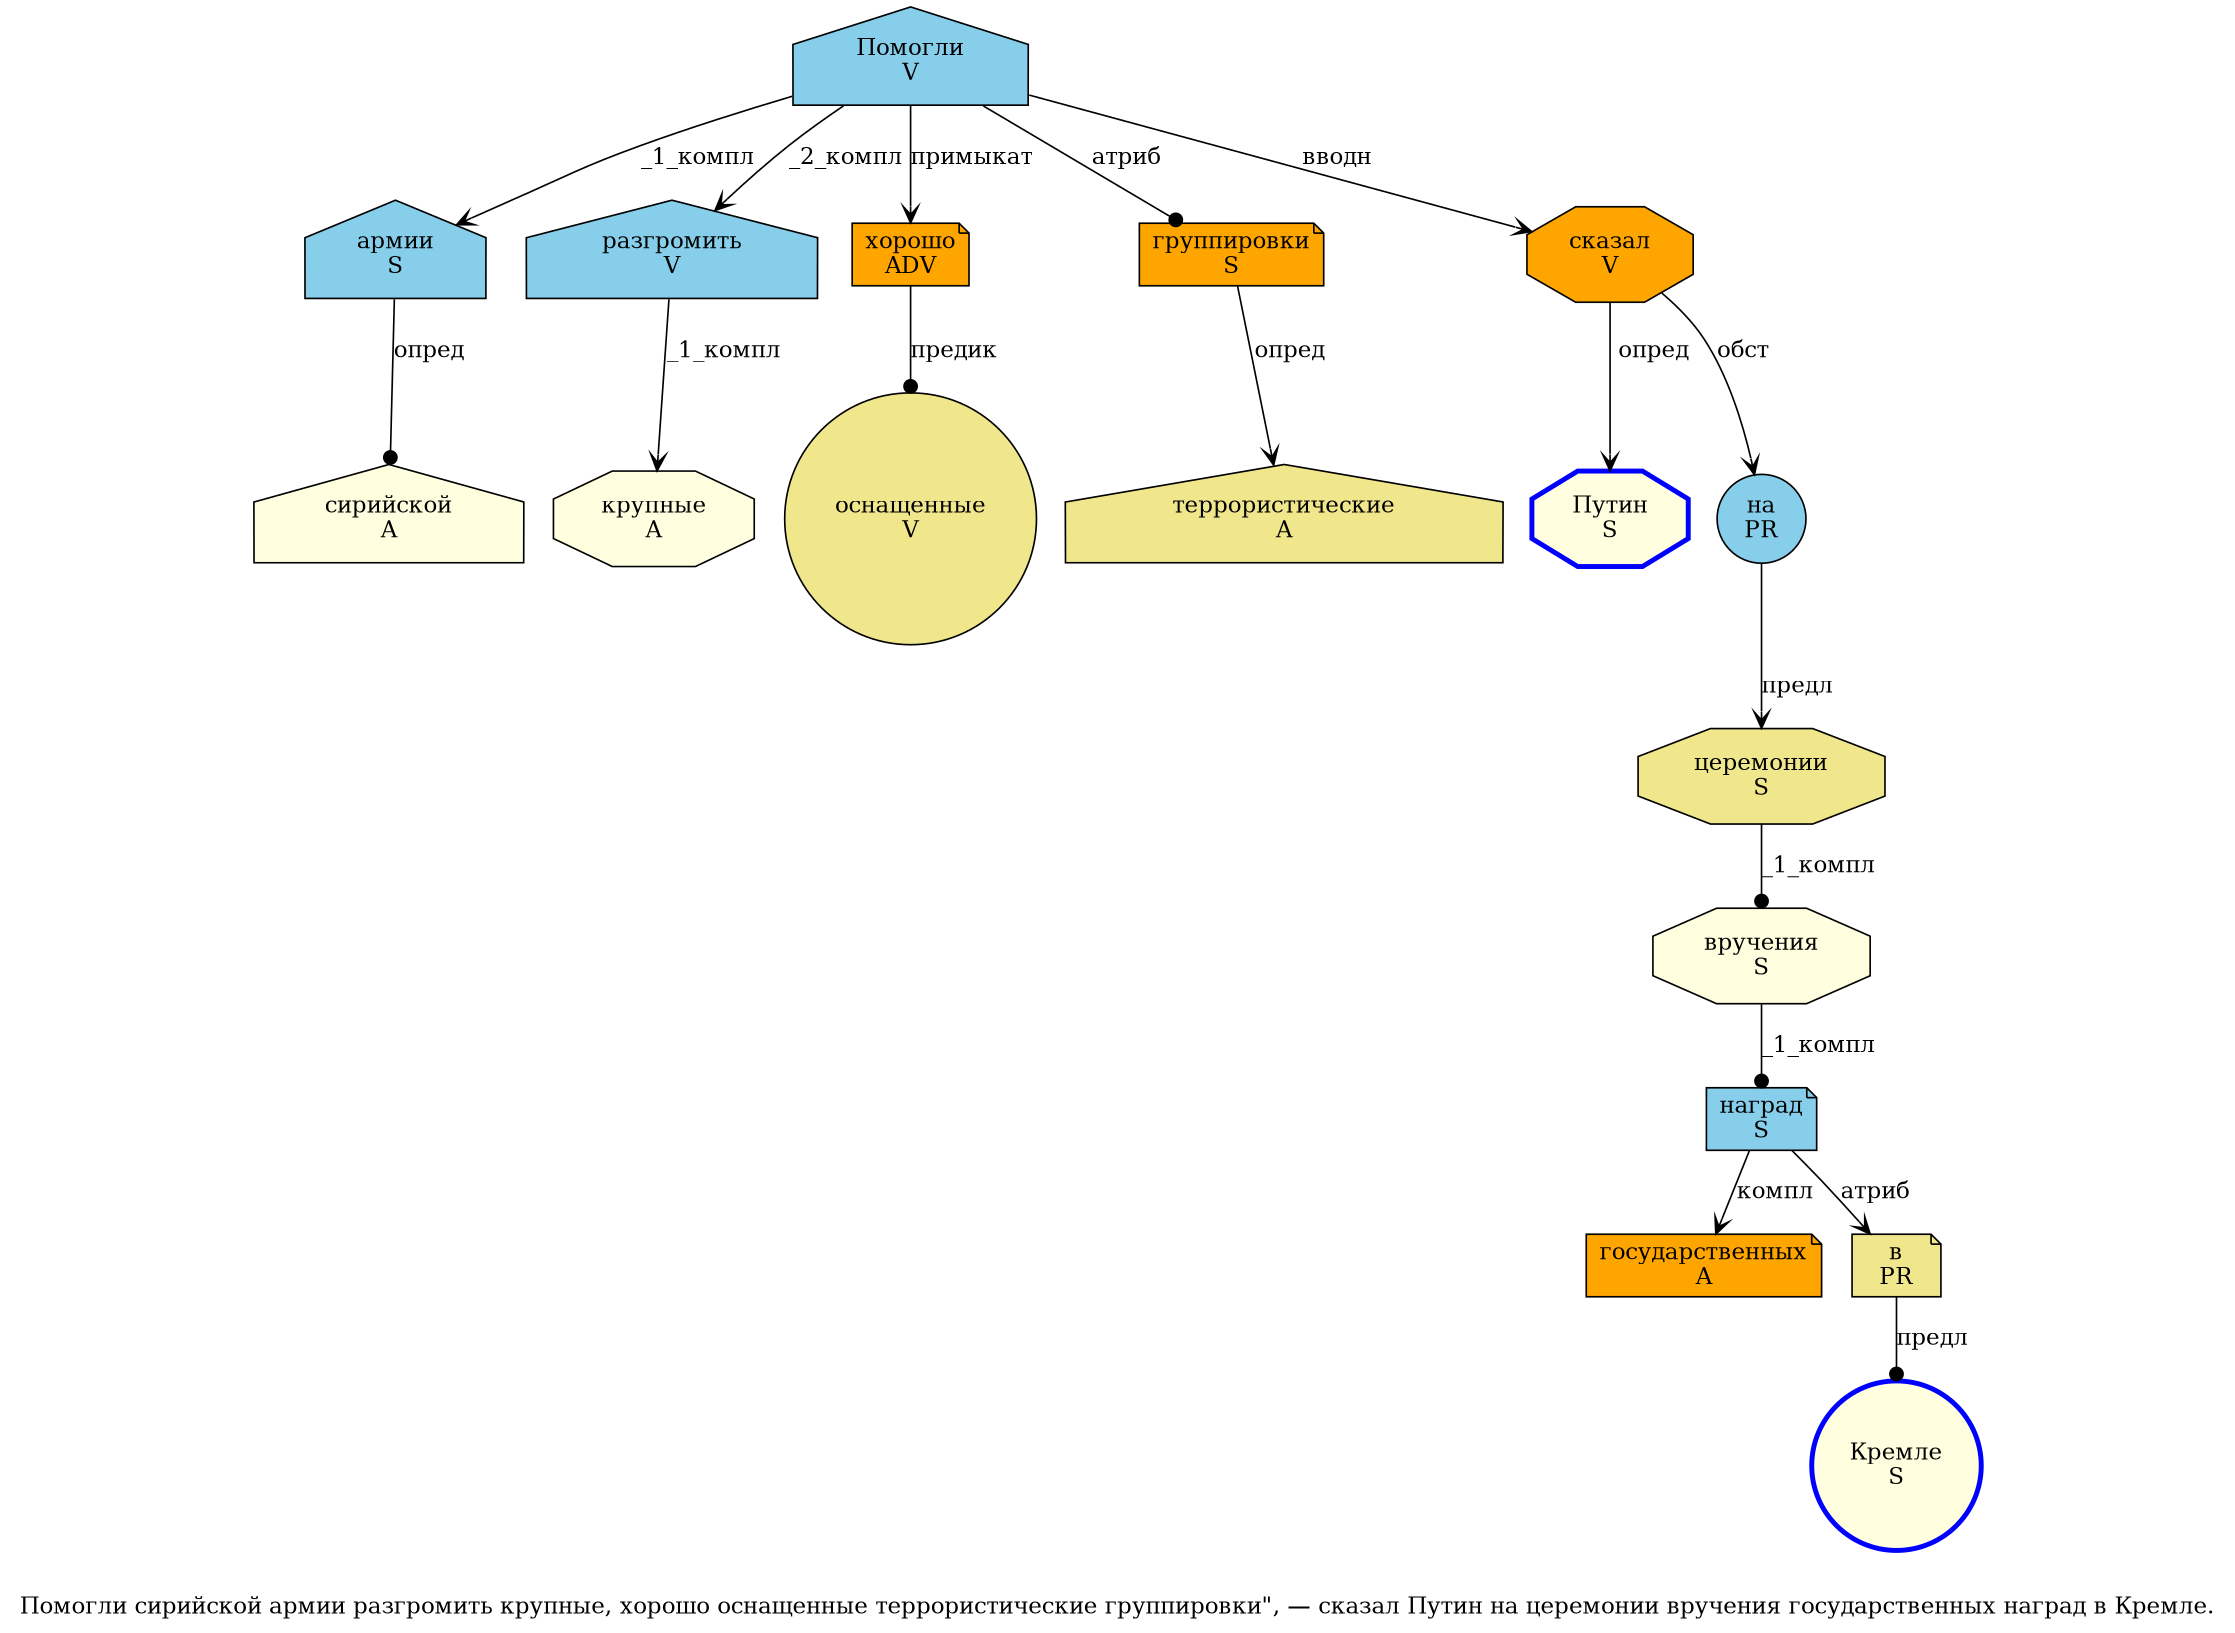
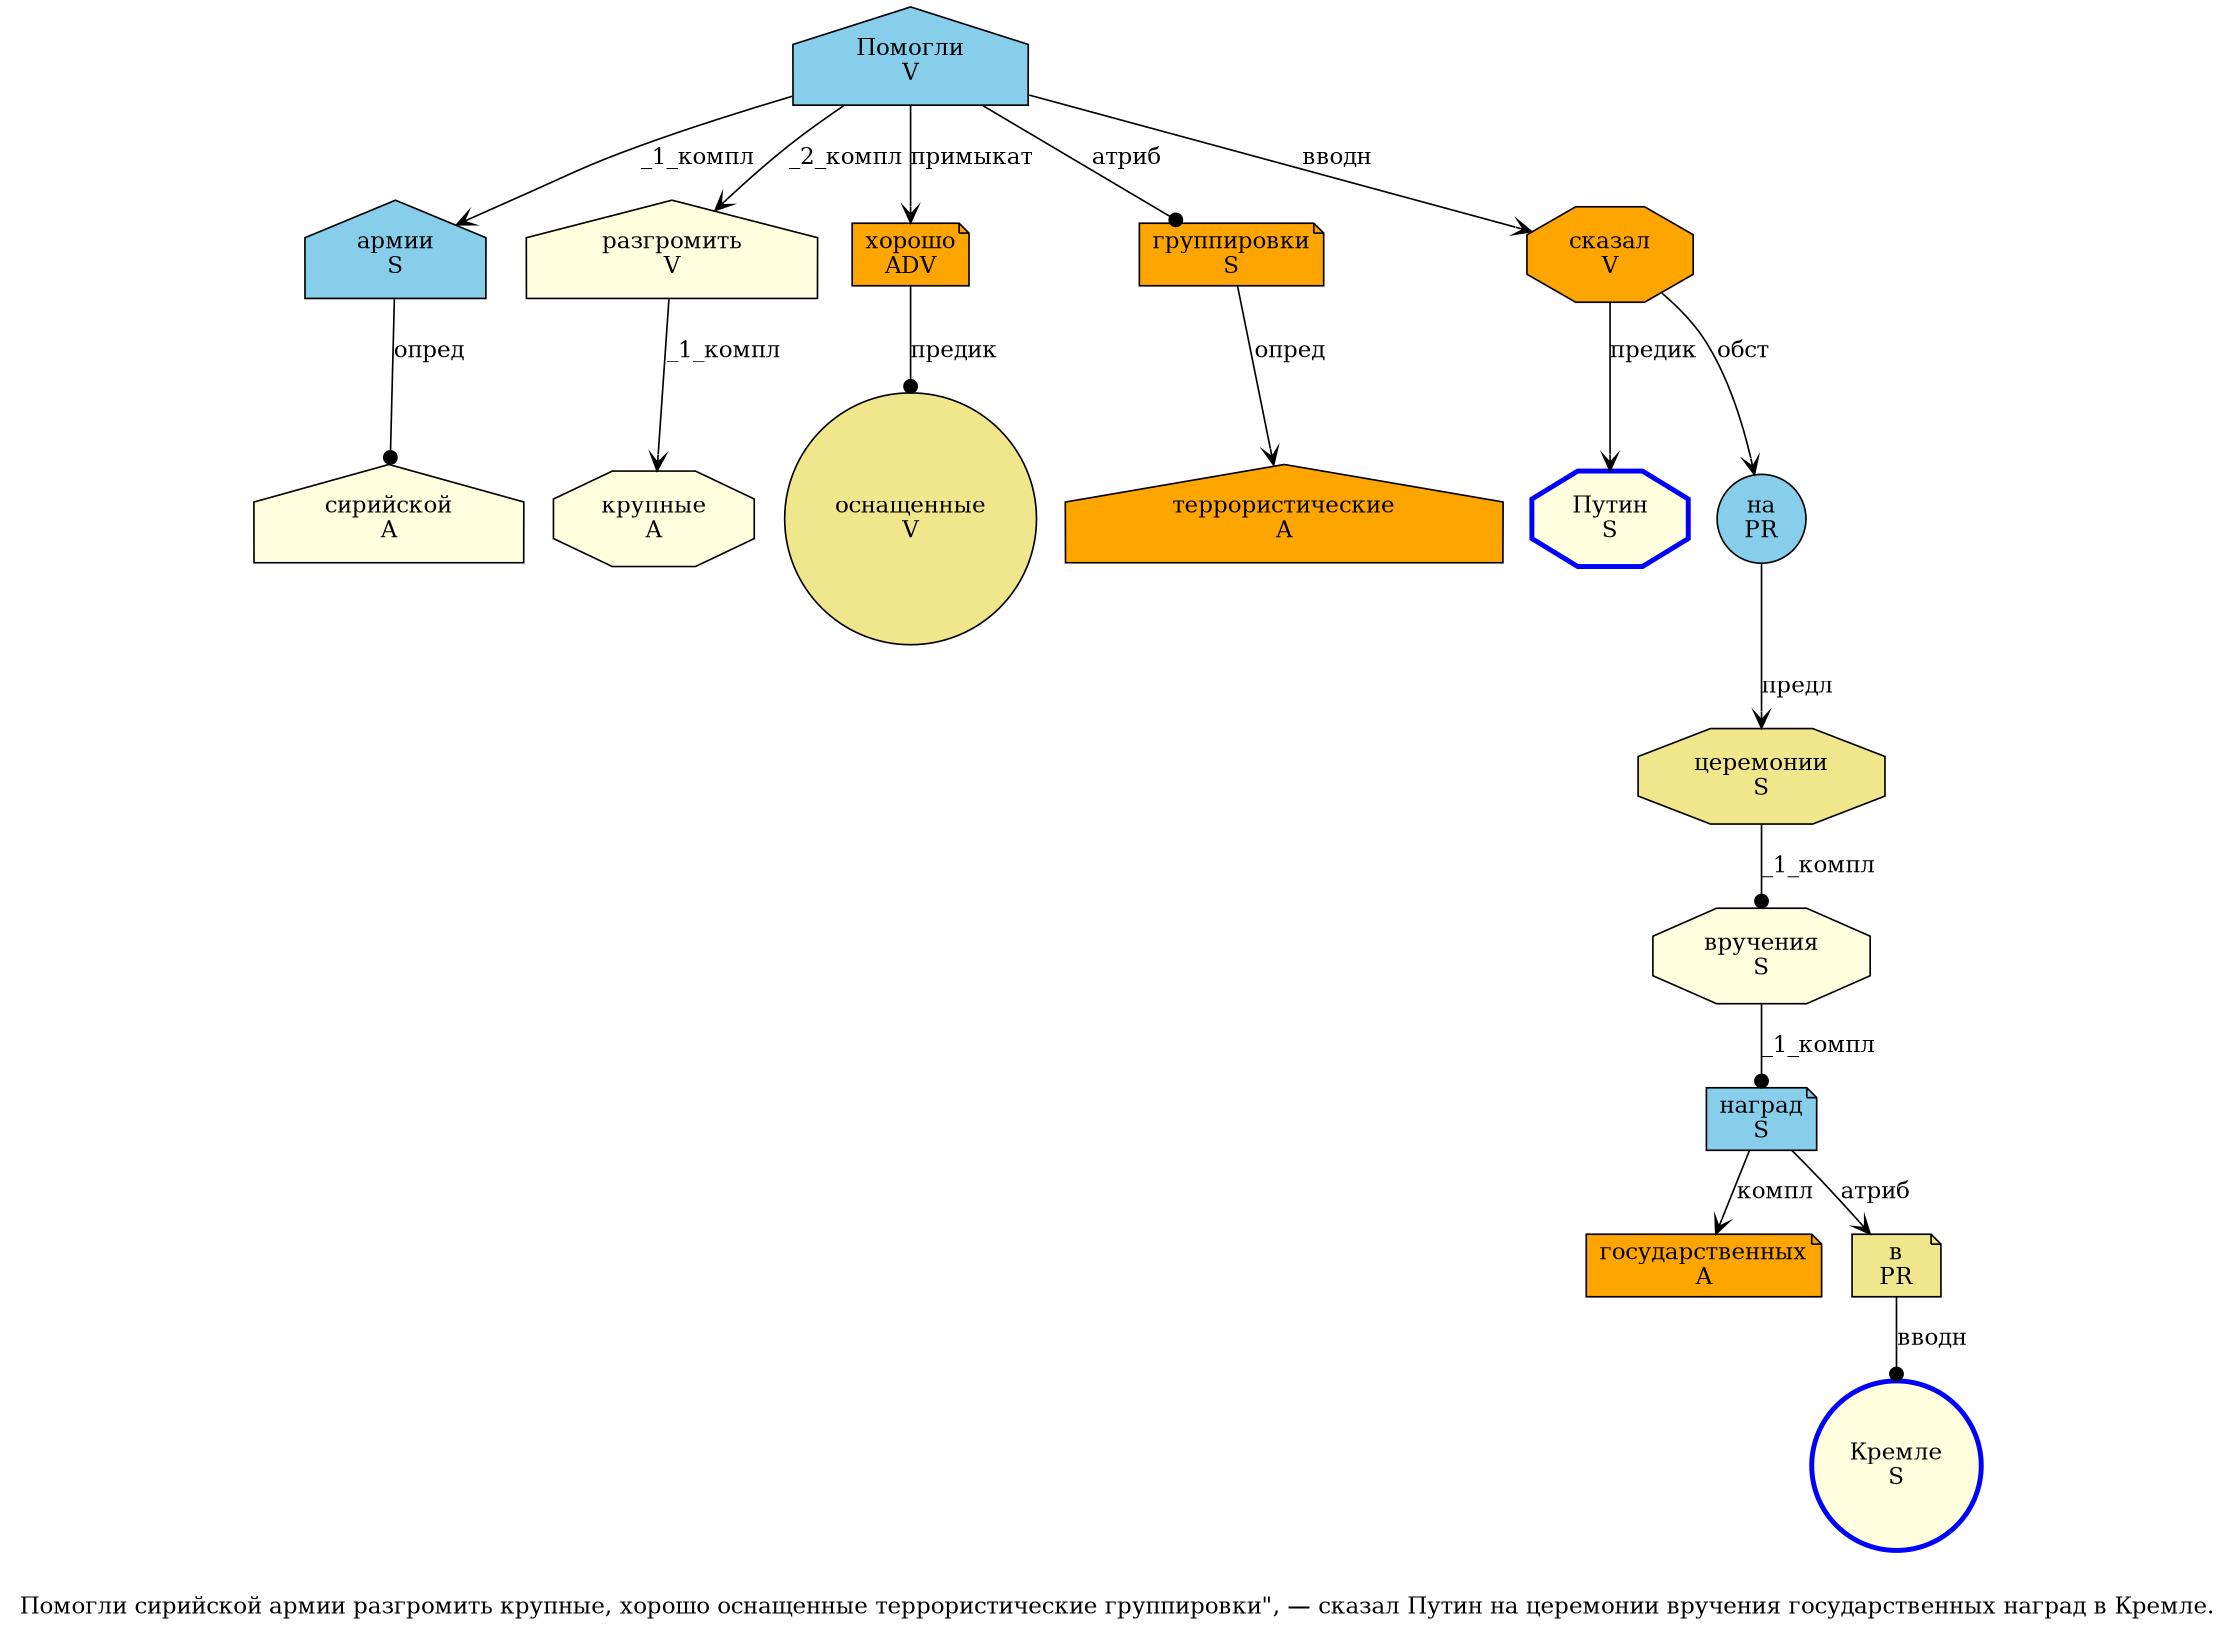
(672, 255) -> (672, 255)
(1654, 351) -> (1654, 351)
(1284, 519) -> (1284, 519)
(1933, 1339) -> (1933, 1339)
